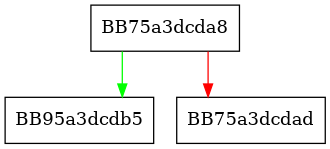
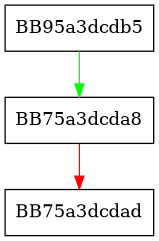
(122, 68) -> (79, 68)
